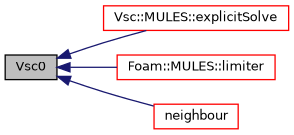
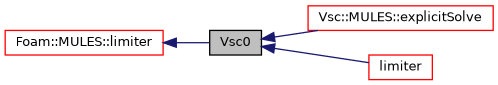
(94, 67) -> (193, 43)
(196, 116) -> (401, 67)
